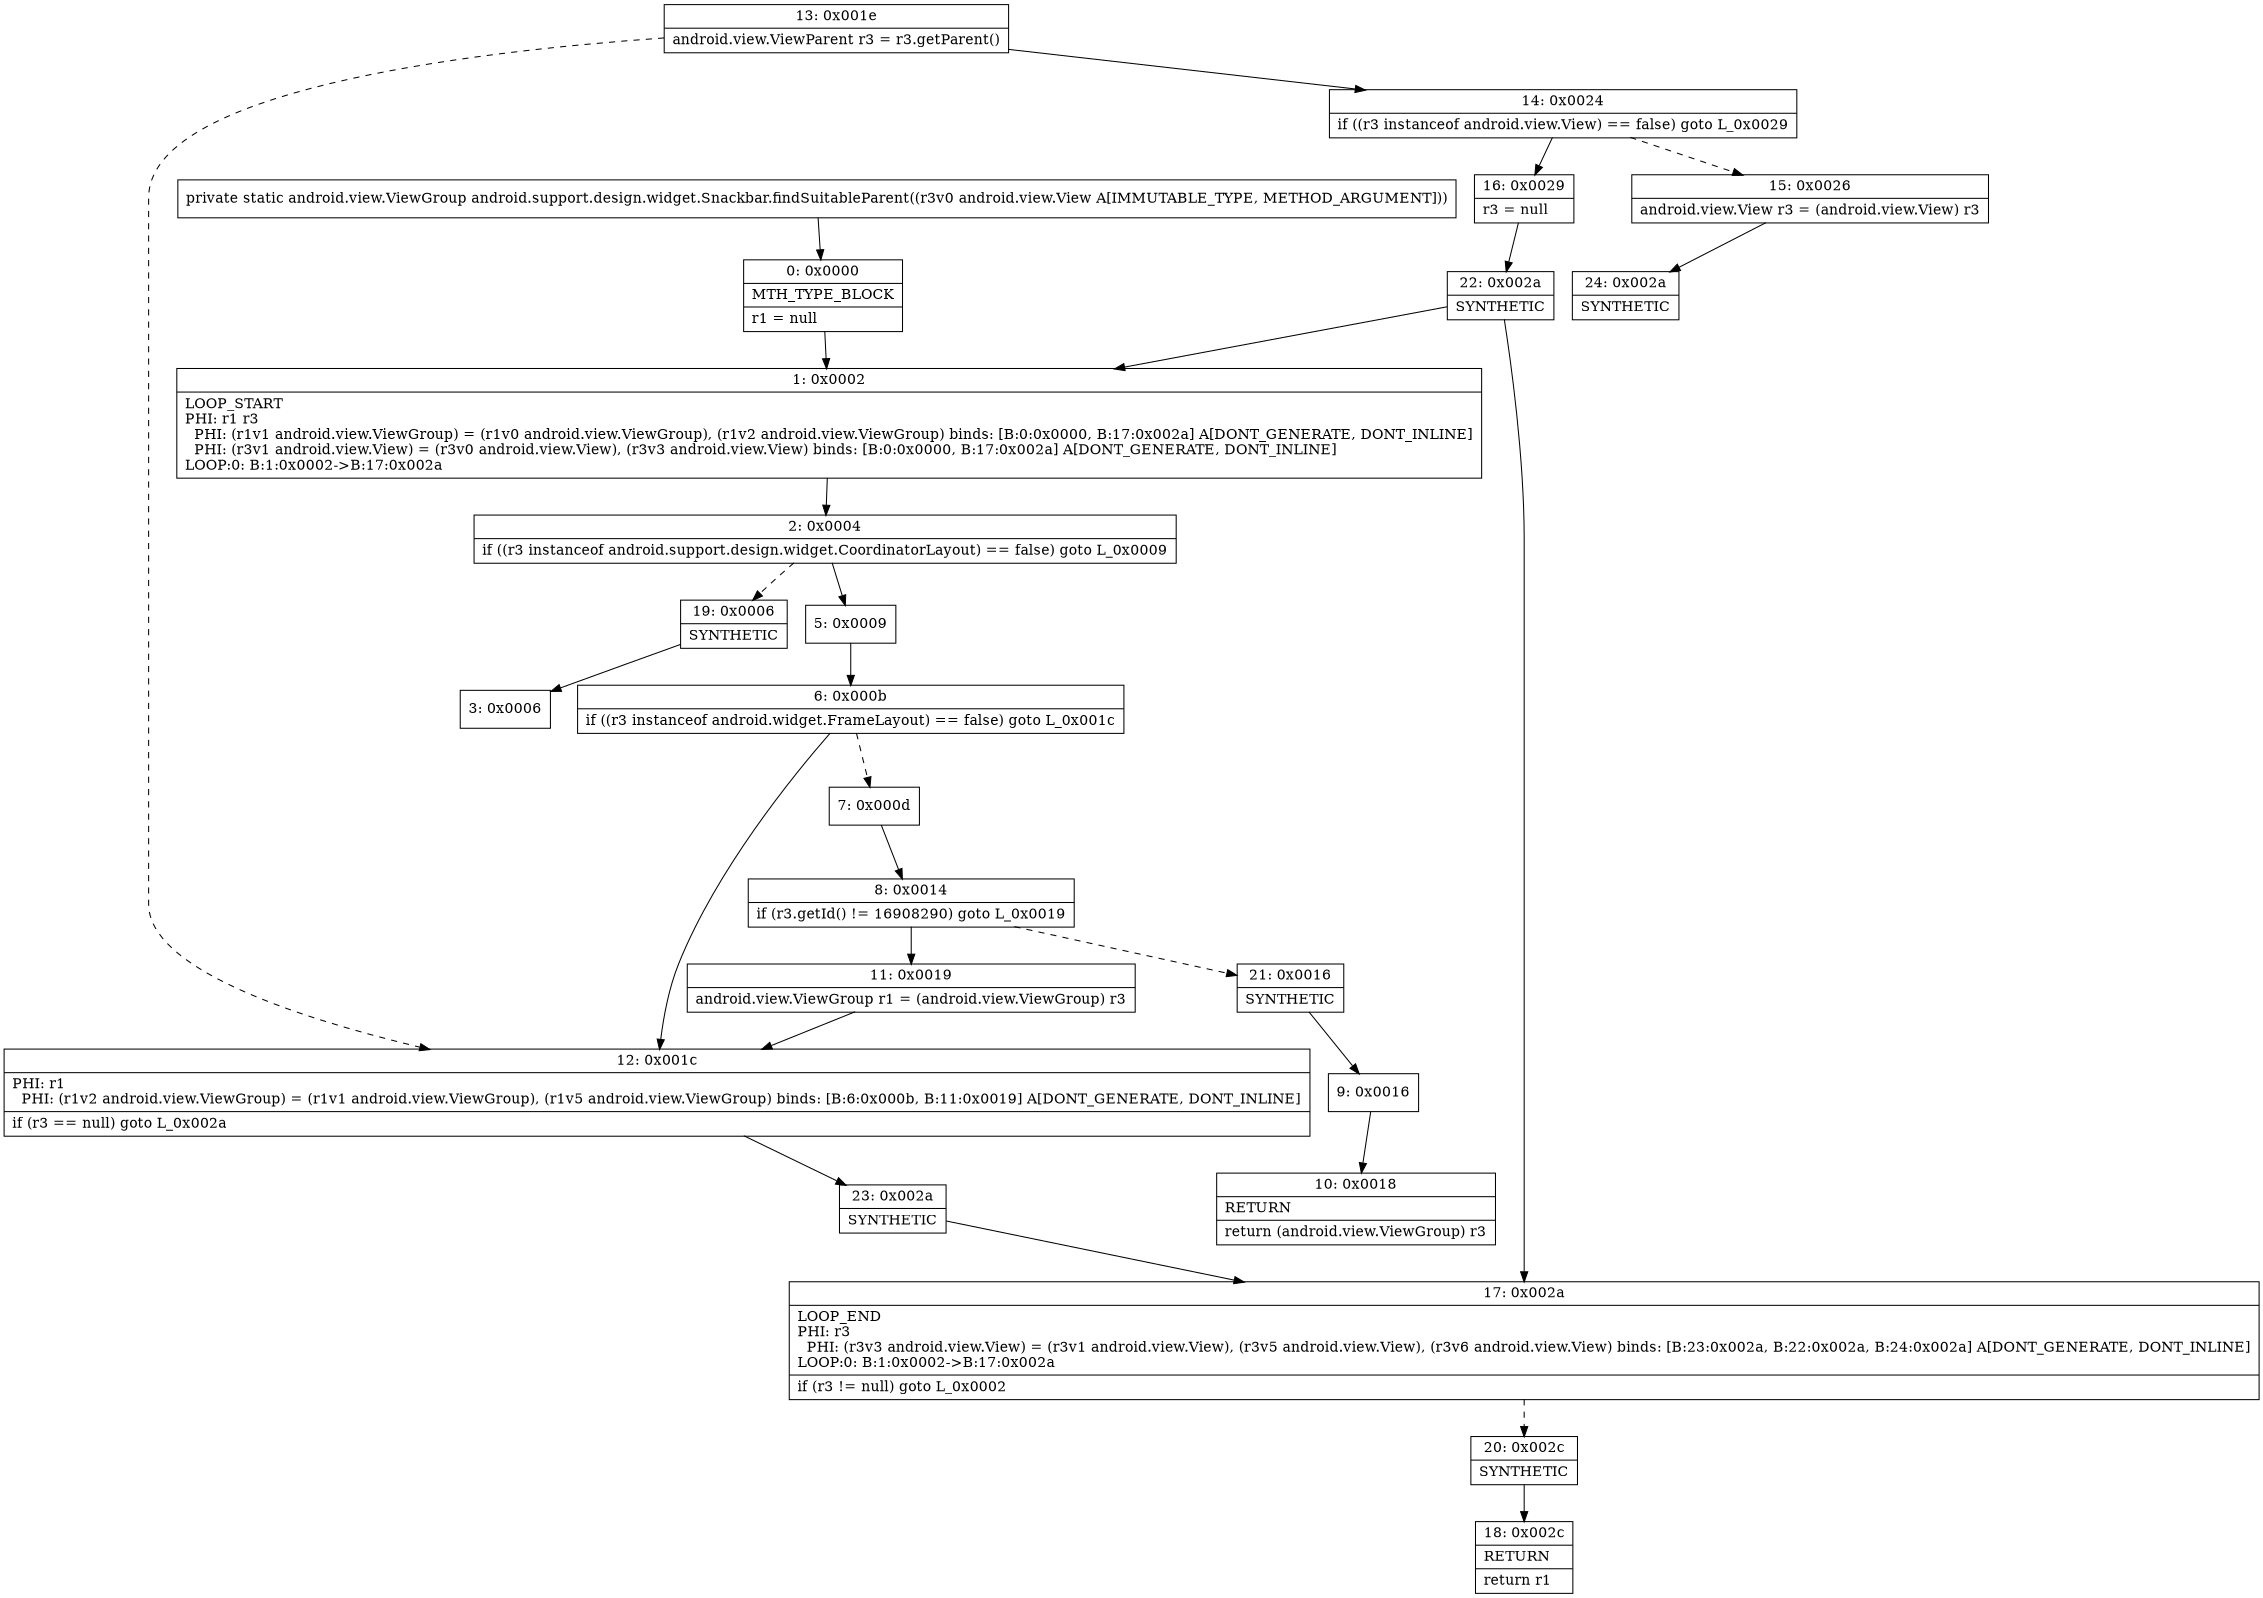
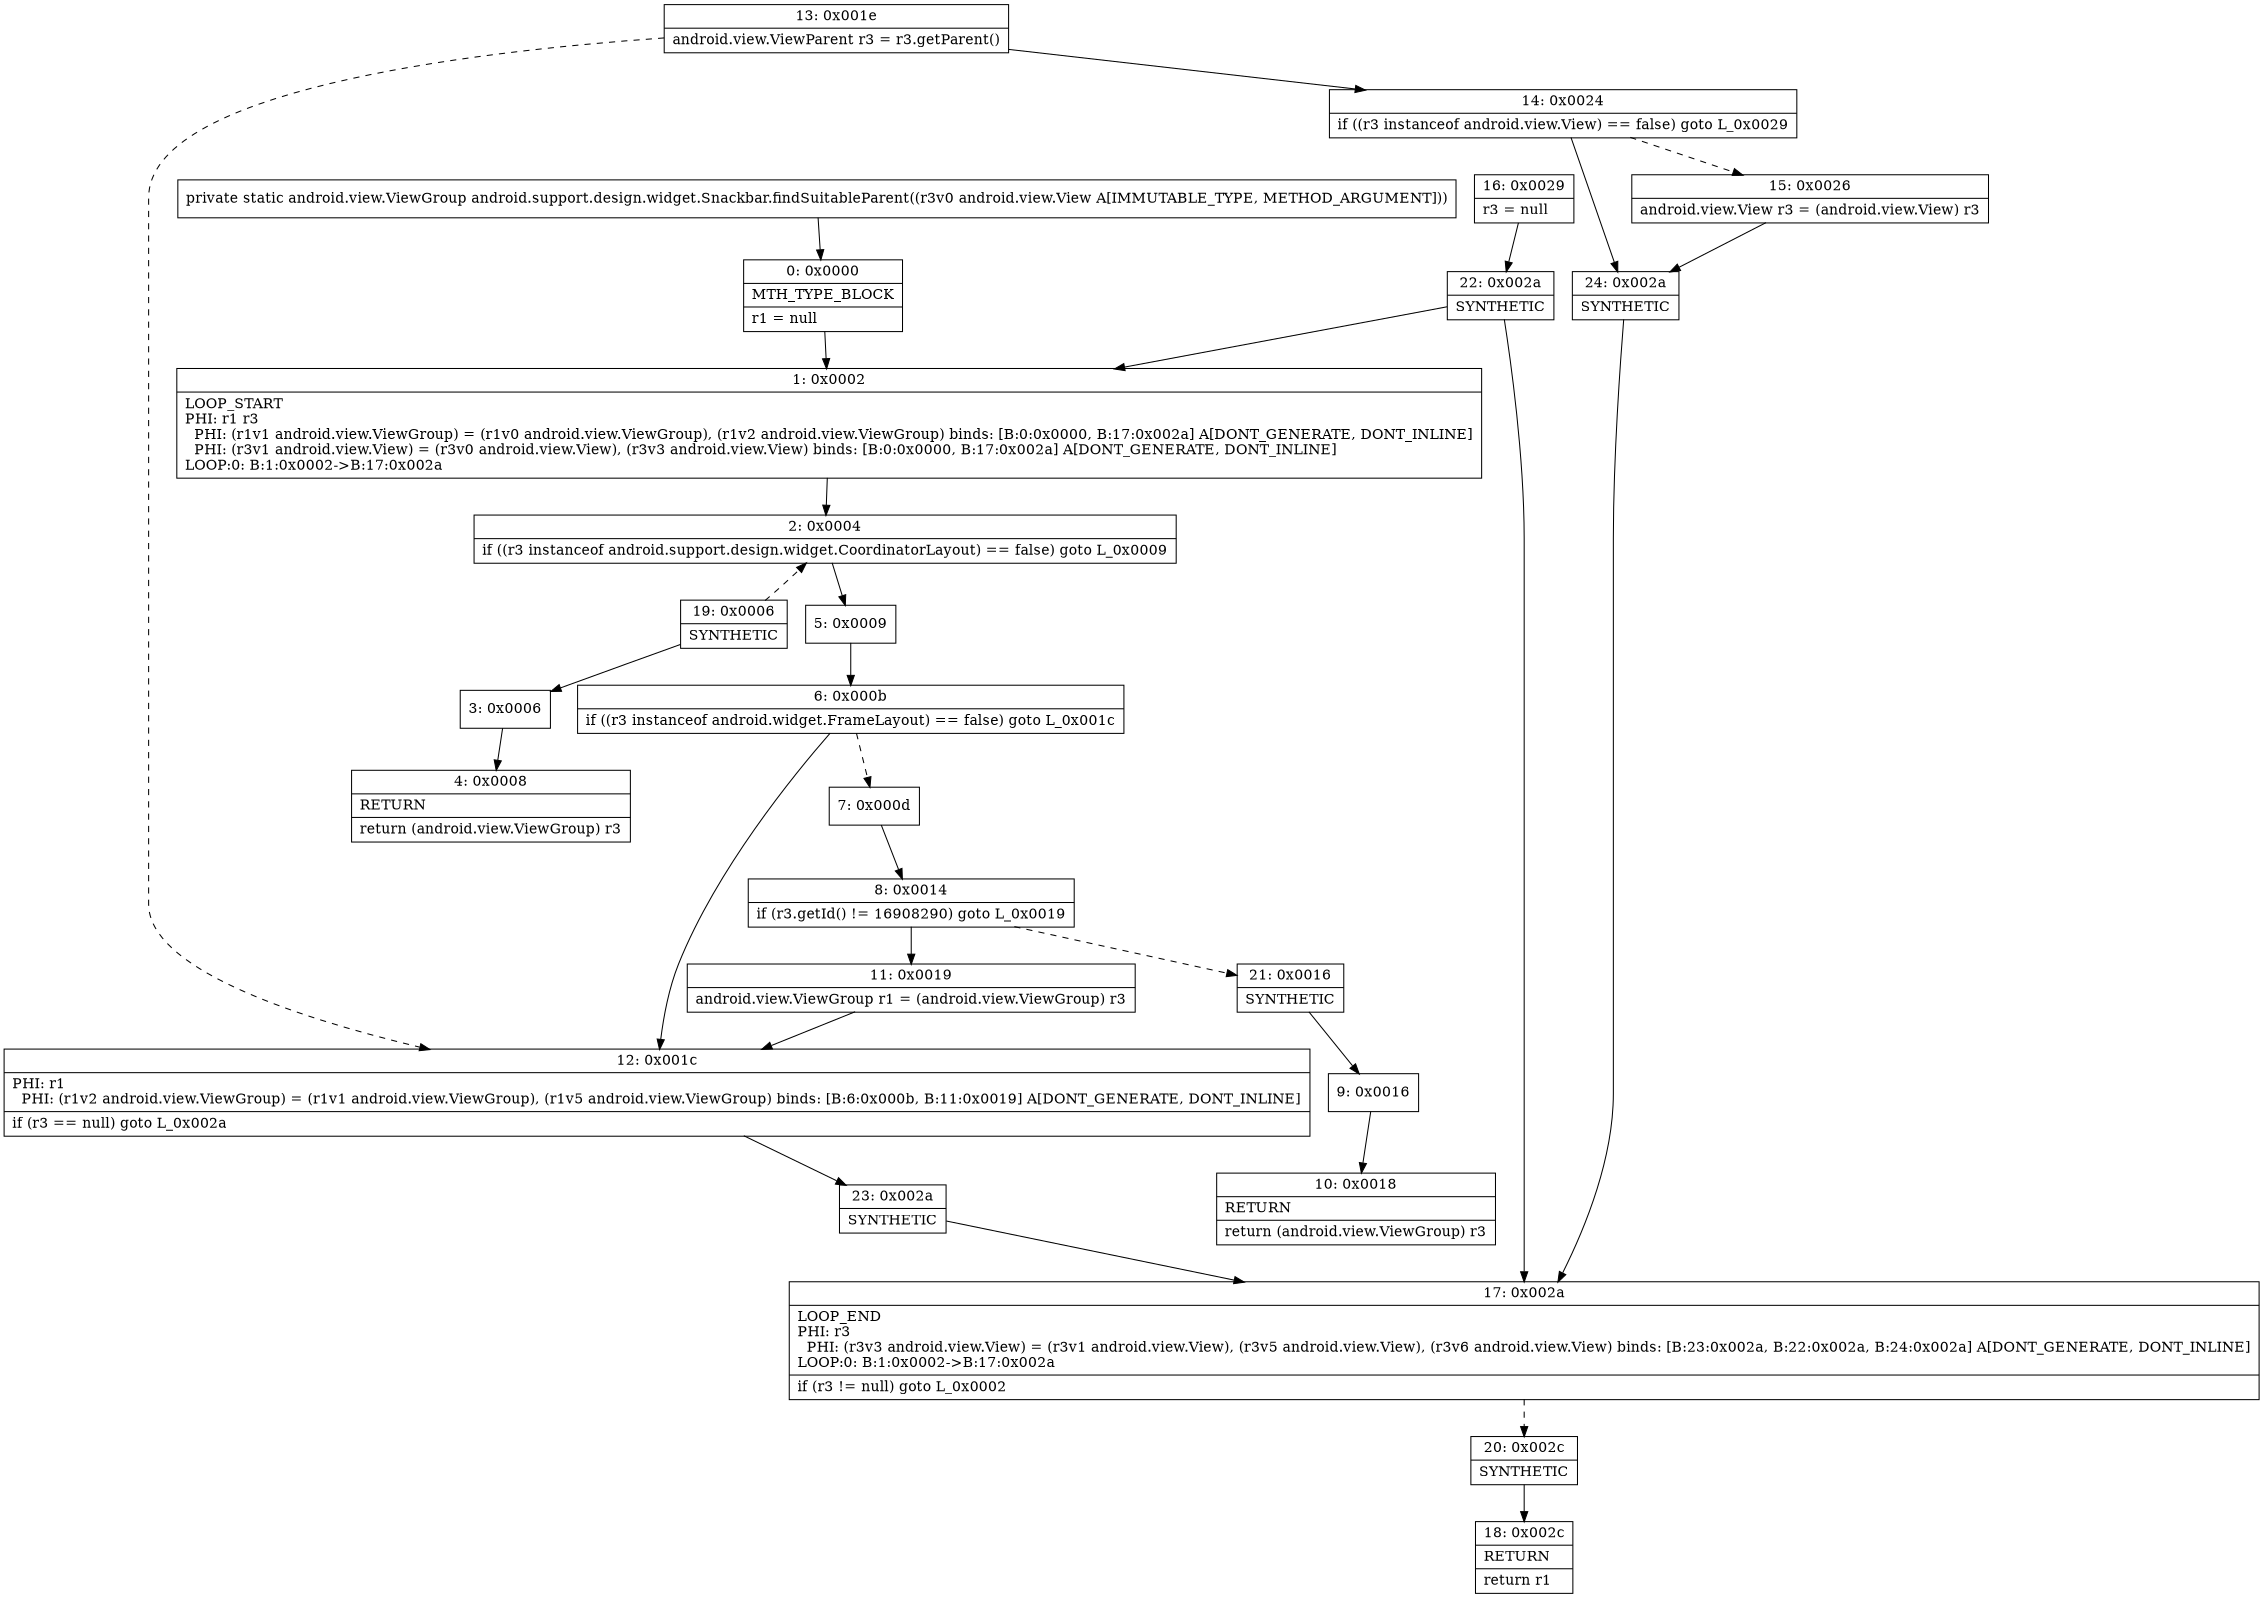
(1546, 152) -> (1593, 200)
(777, 578) -> (782, 585)
none -> (1613, 800)
none -> (491, 806)
